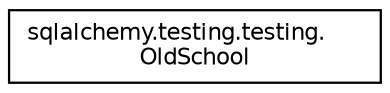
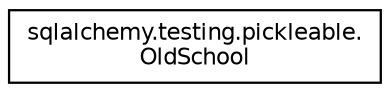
(195, 46) -> (195, 46)
